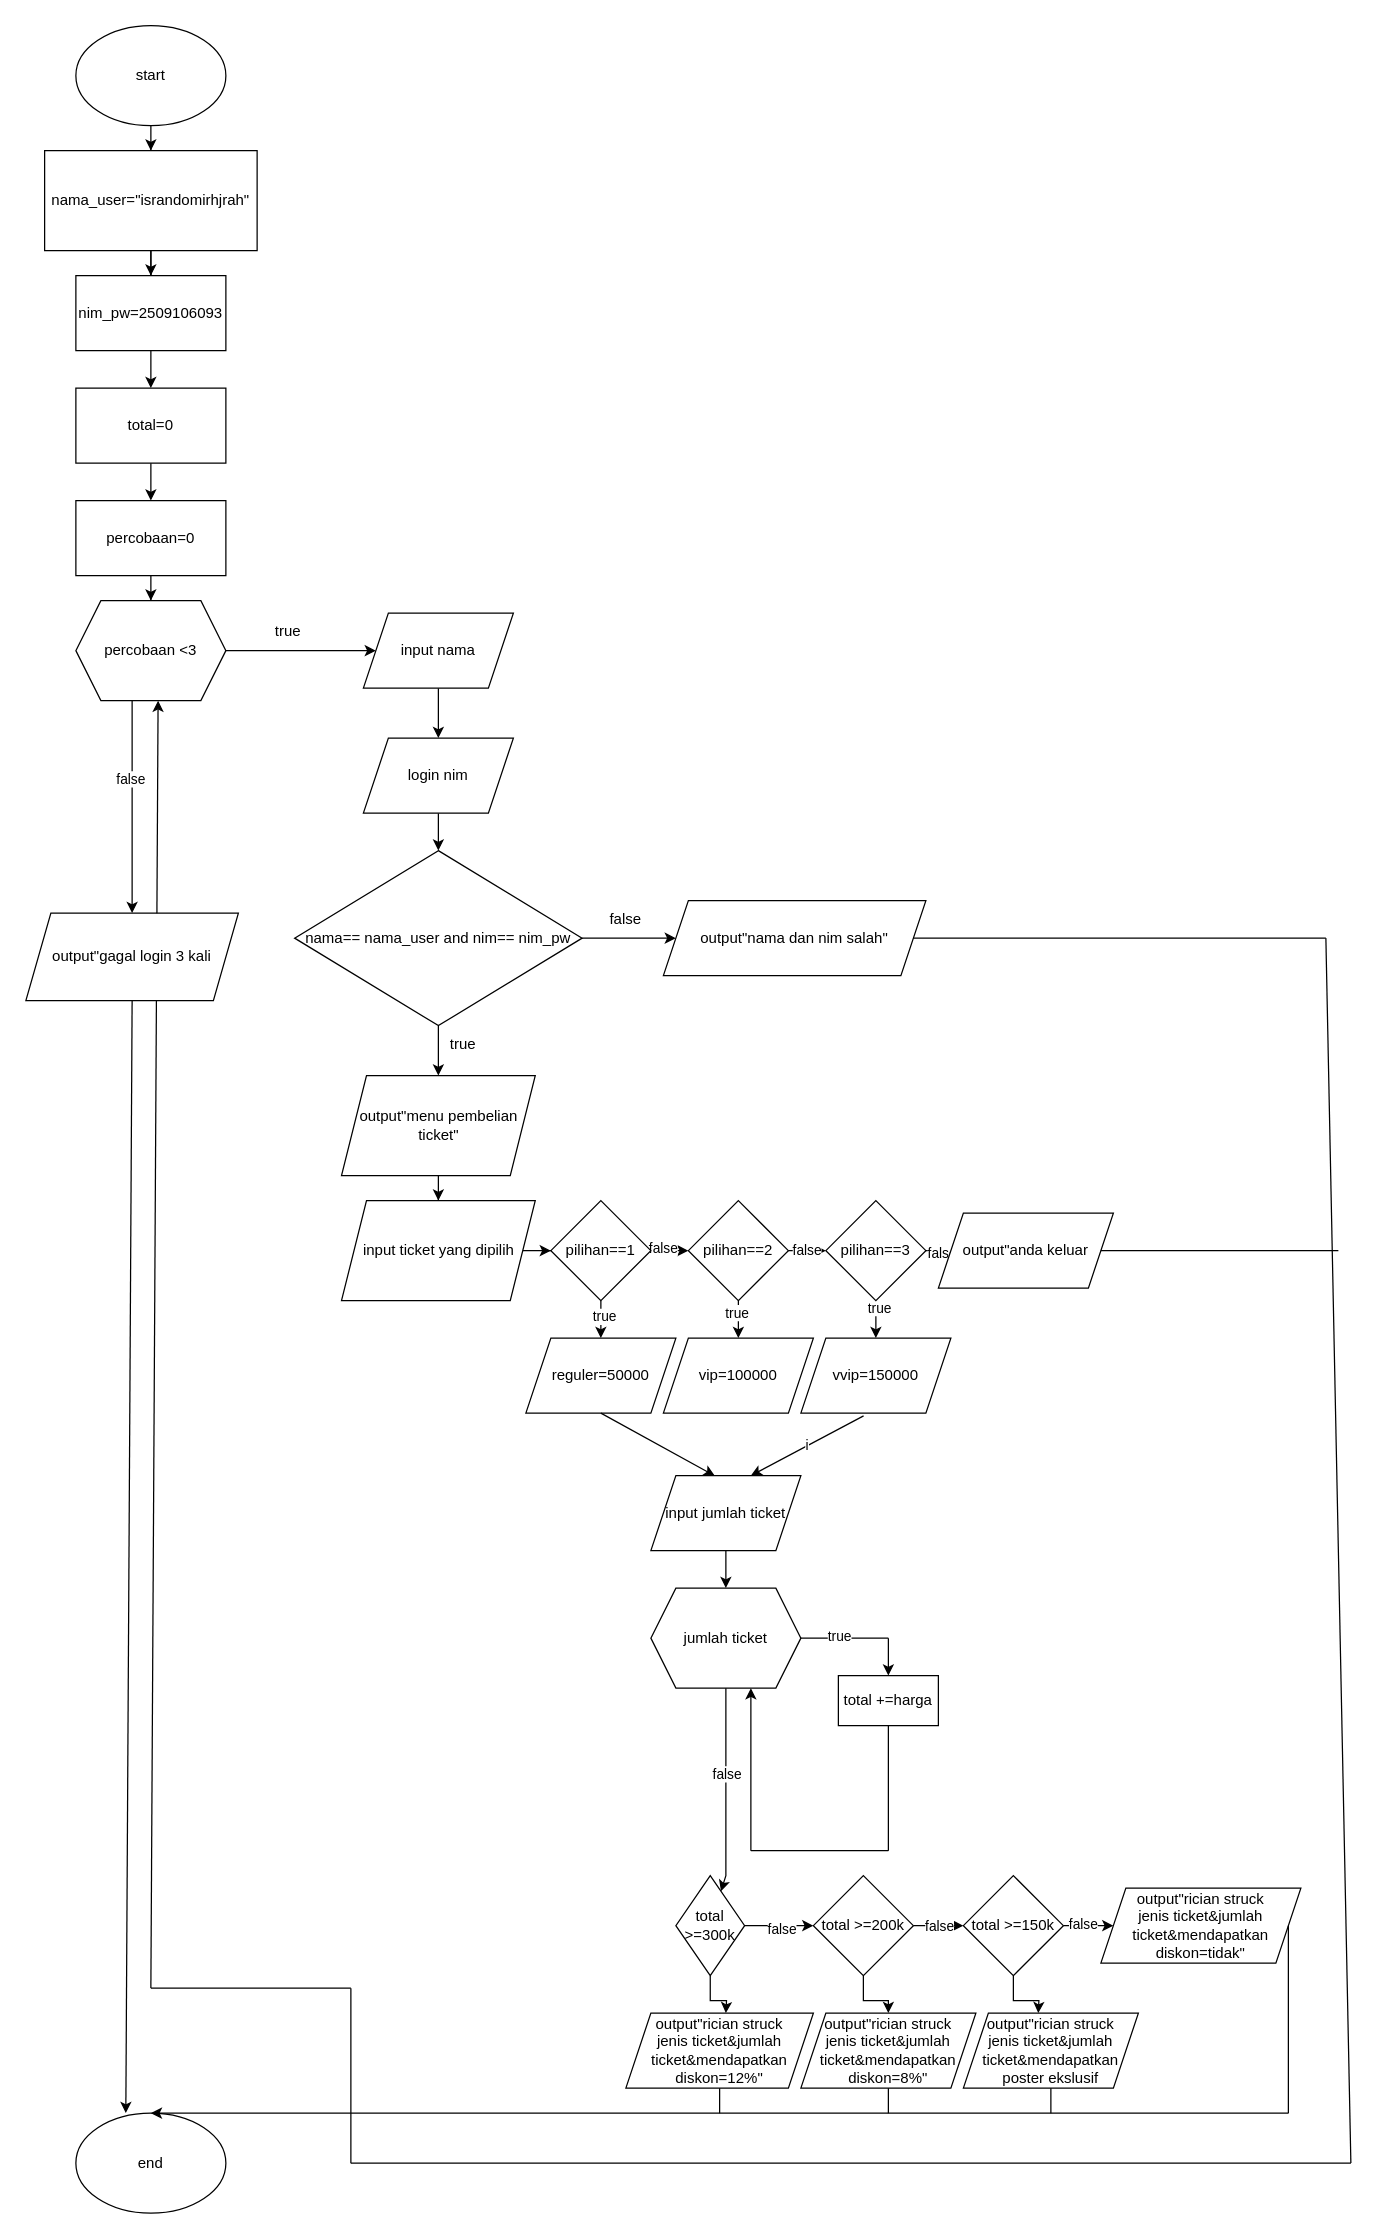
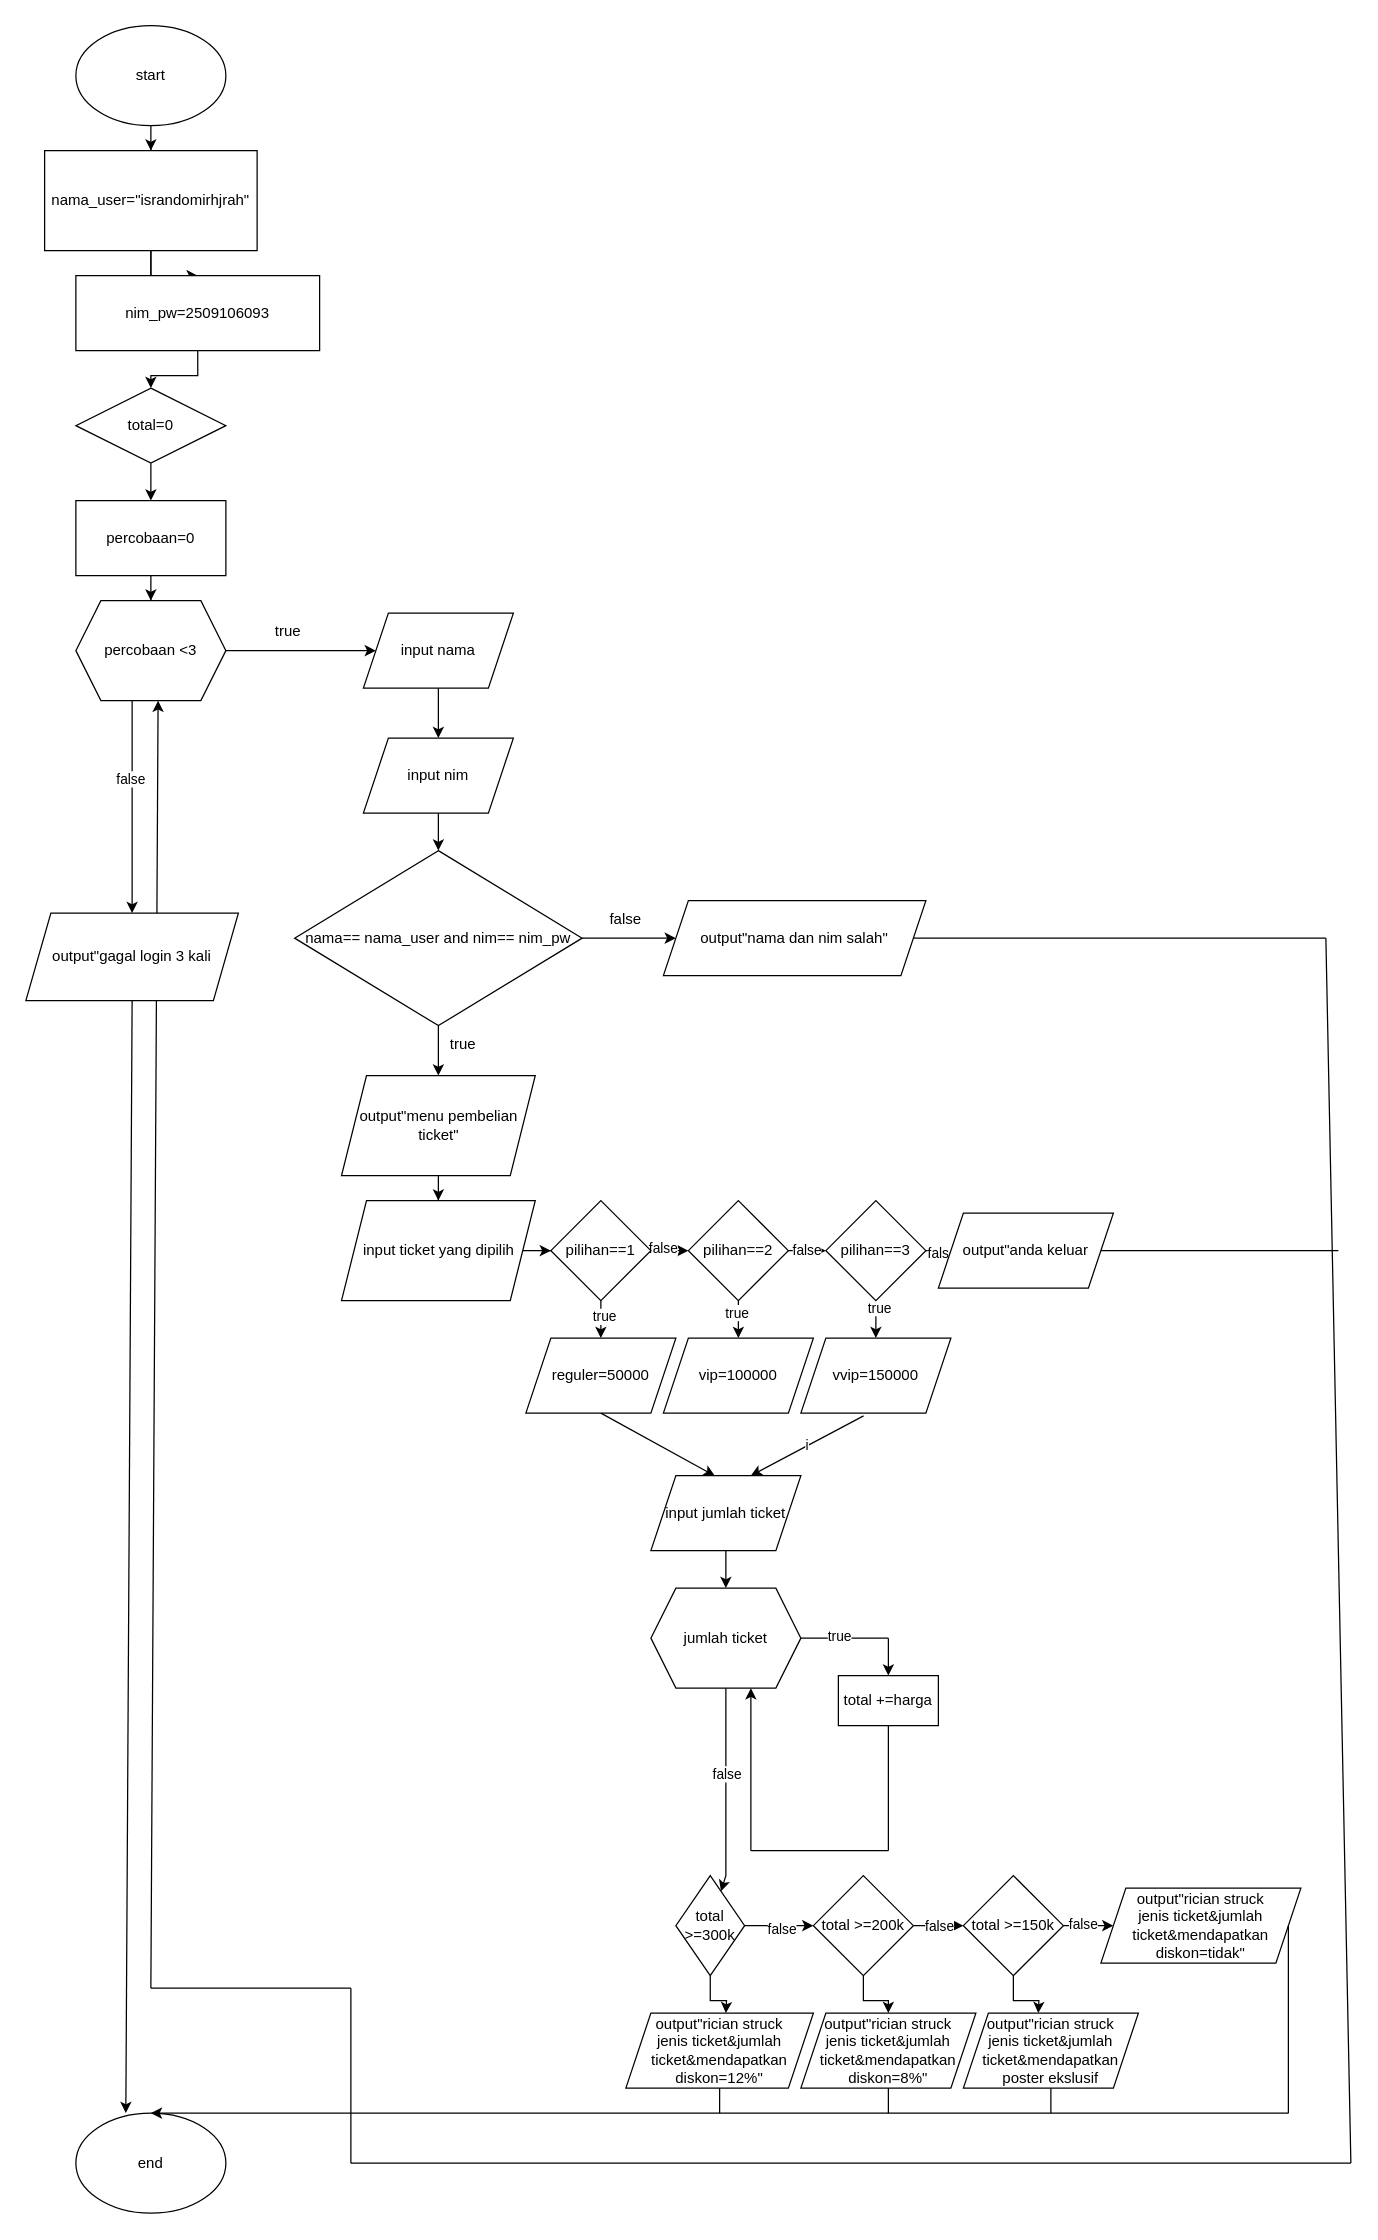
(151, 313) -> (198, 313)
(151, 426) -> (151, 426)
(438, 776) -> (438, 776)
